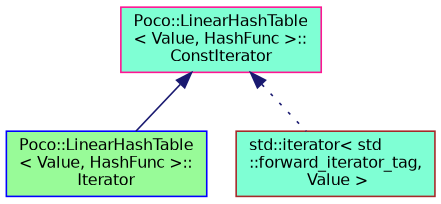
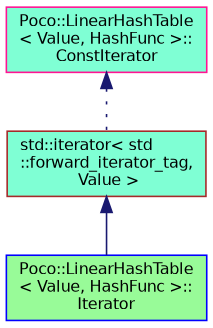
(158, 108) -> (107, 234)
